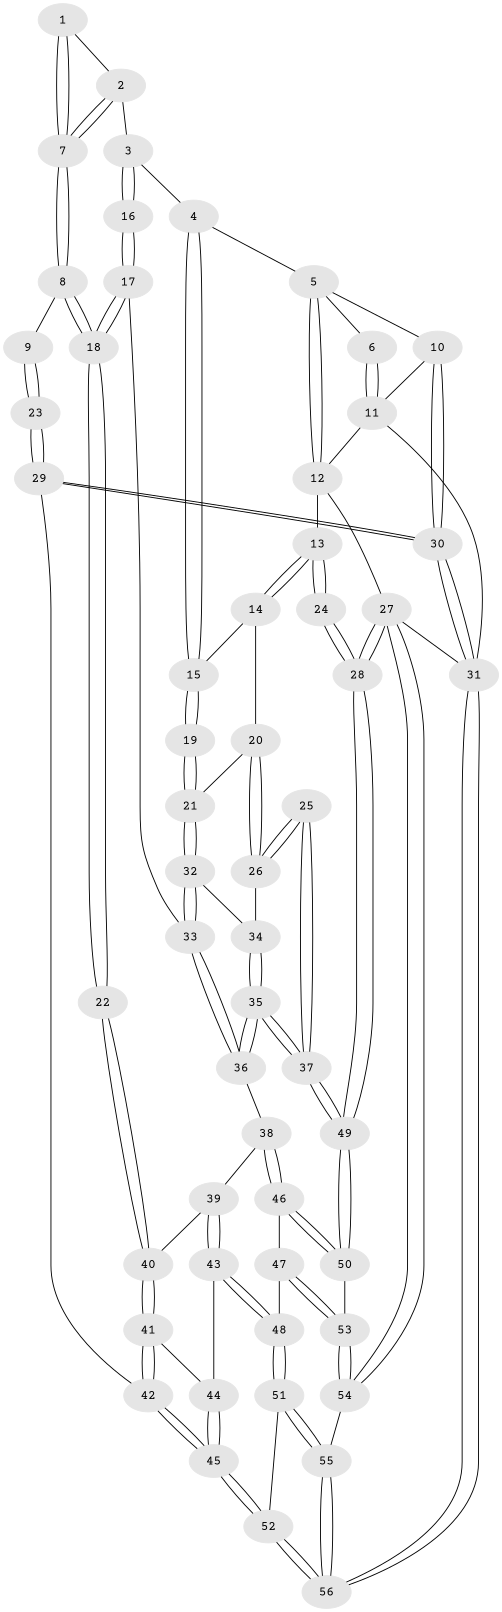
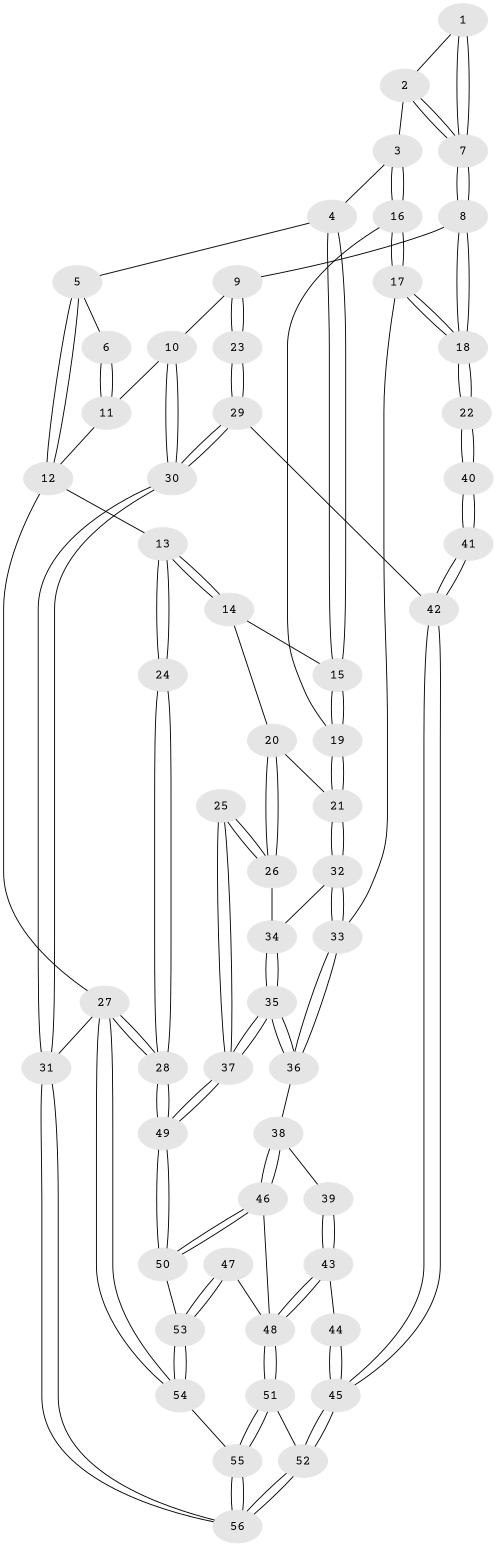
(376, 315) -> (205, 315)
none -> (287, 449)
(470, 528) -> none
(181, 1232) -> none
(279, 1232) -> (267, 1264)
(181, 1363) -> none
